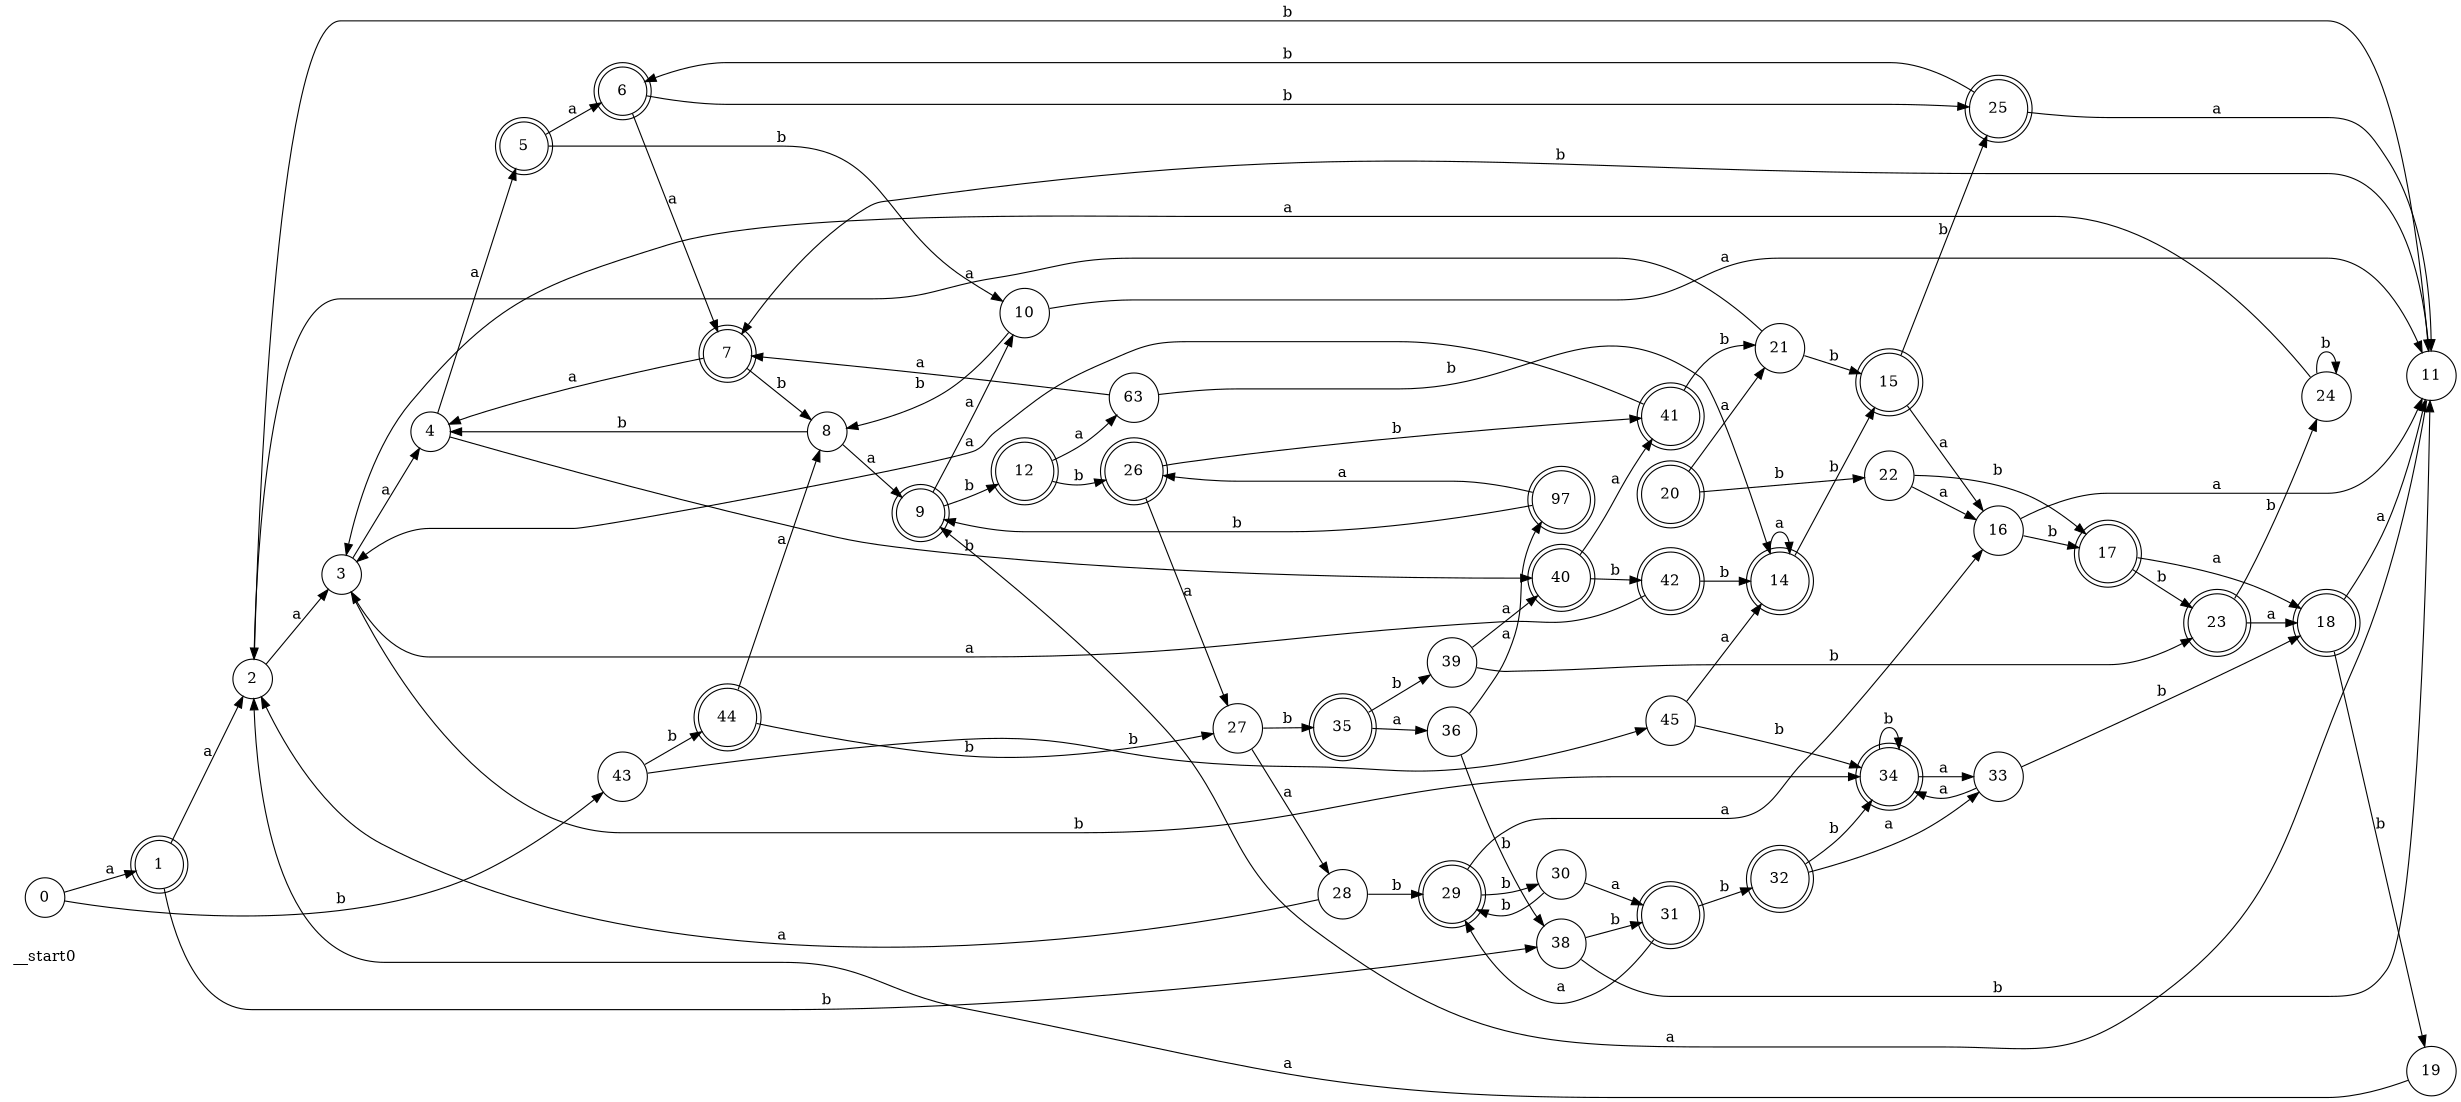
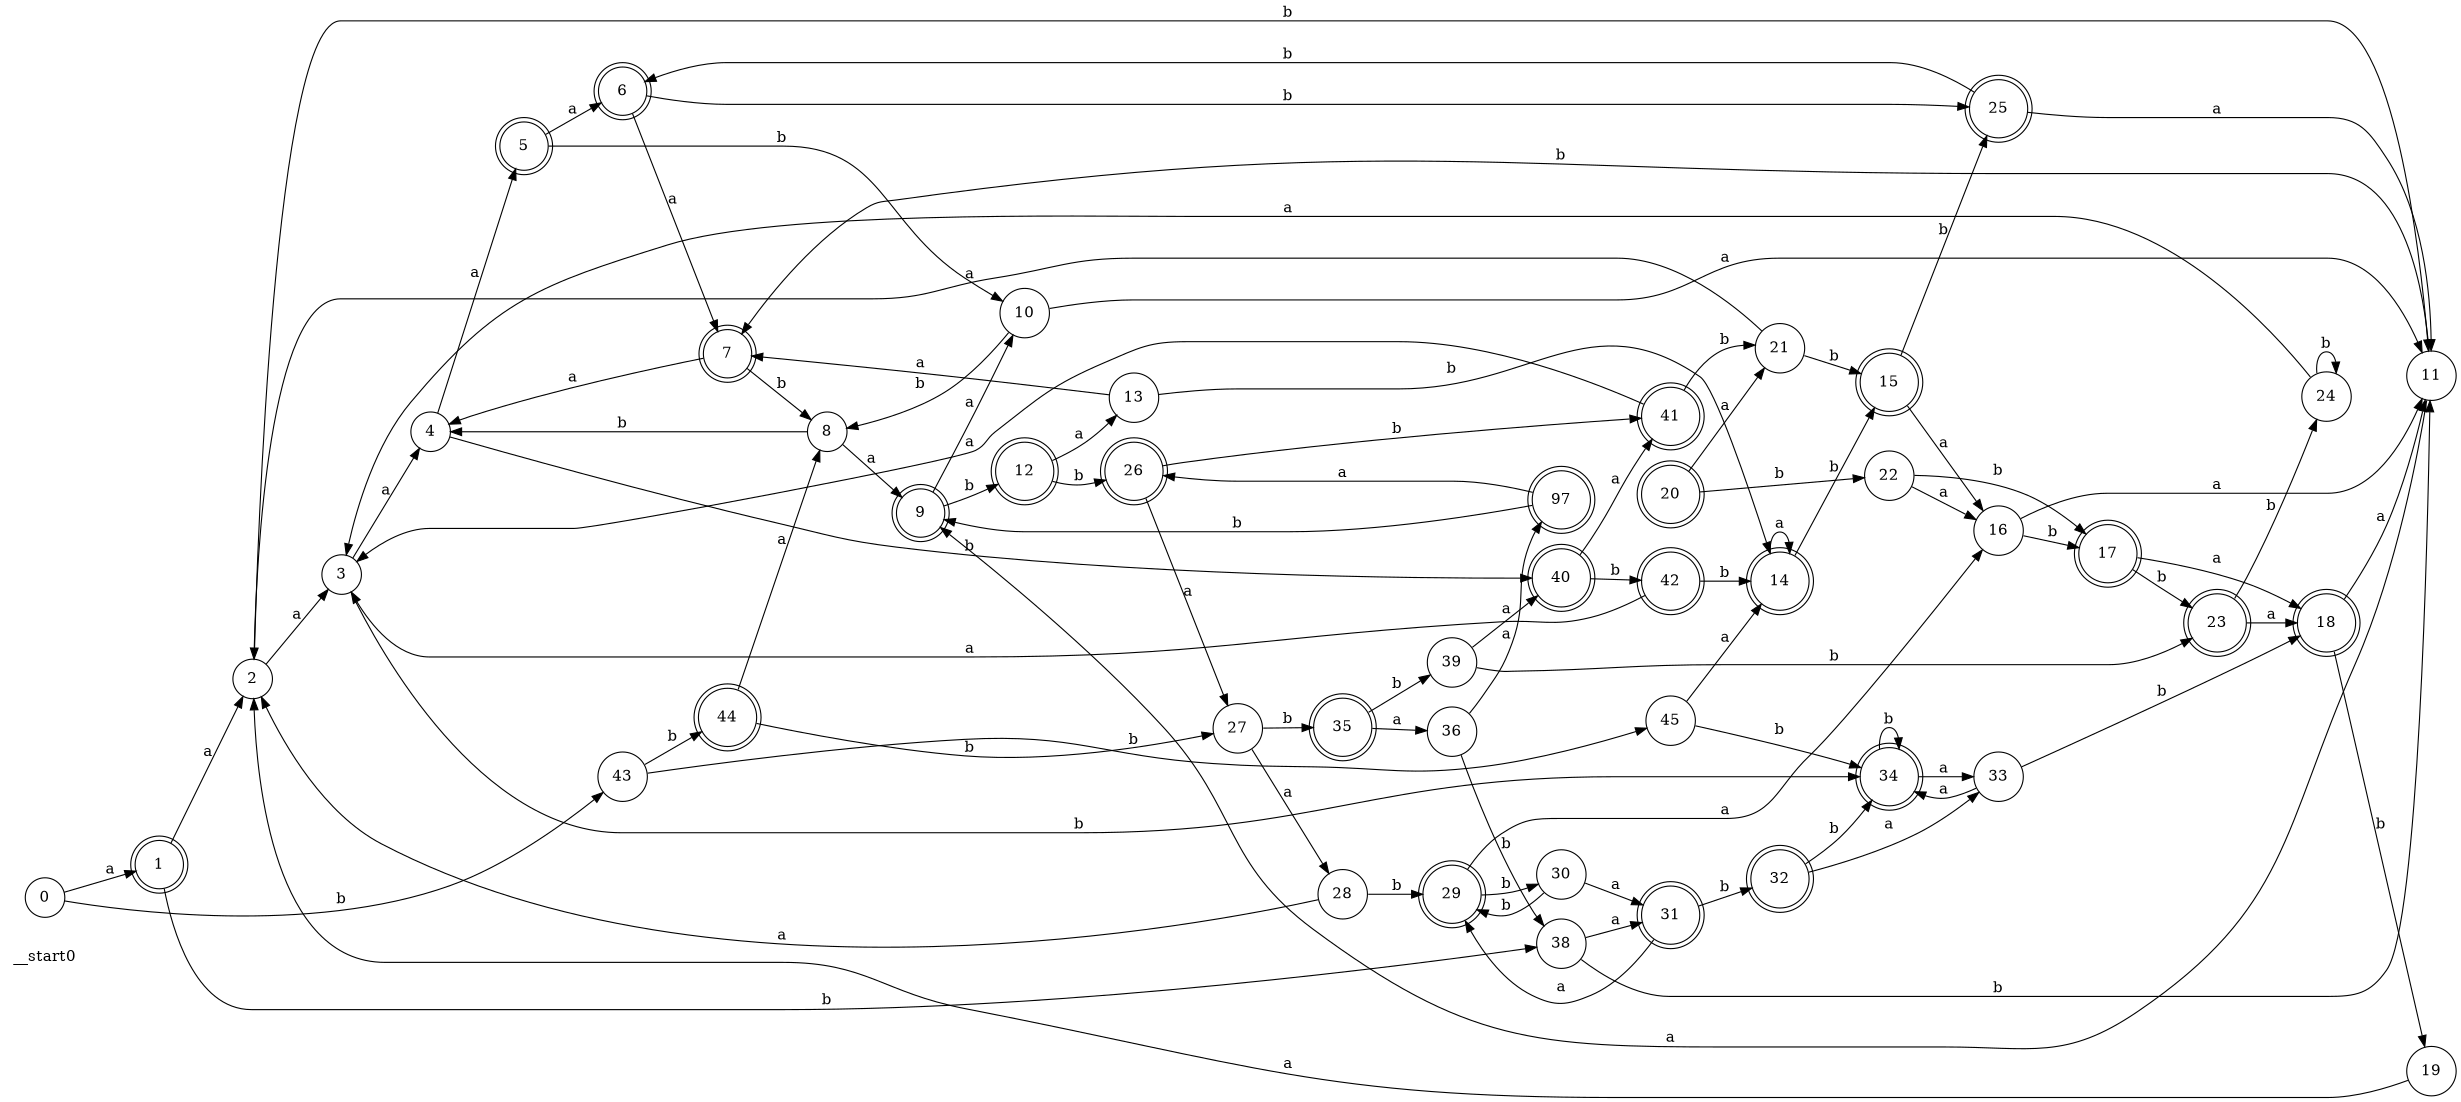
(1134, 398) -> (1134, 398)
(1616, 920) -> (1616, 920)
